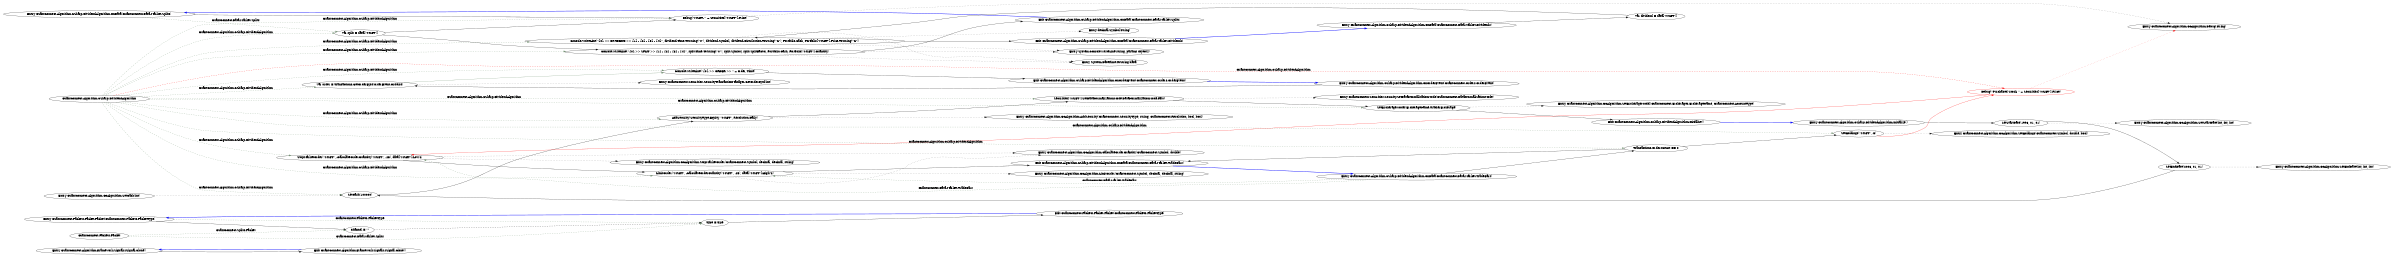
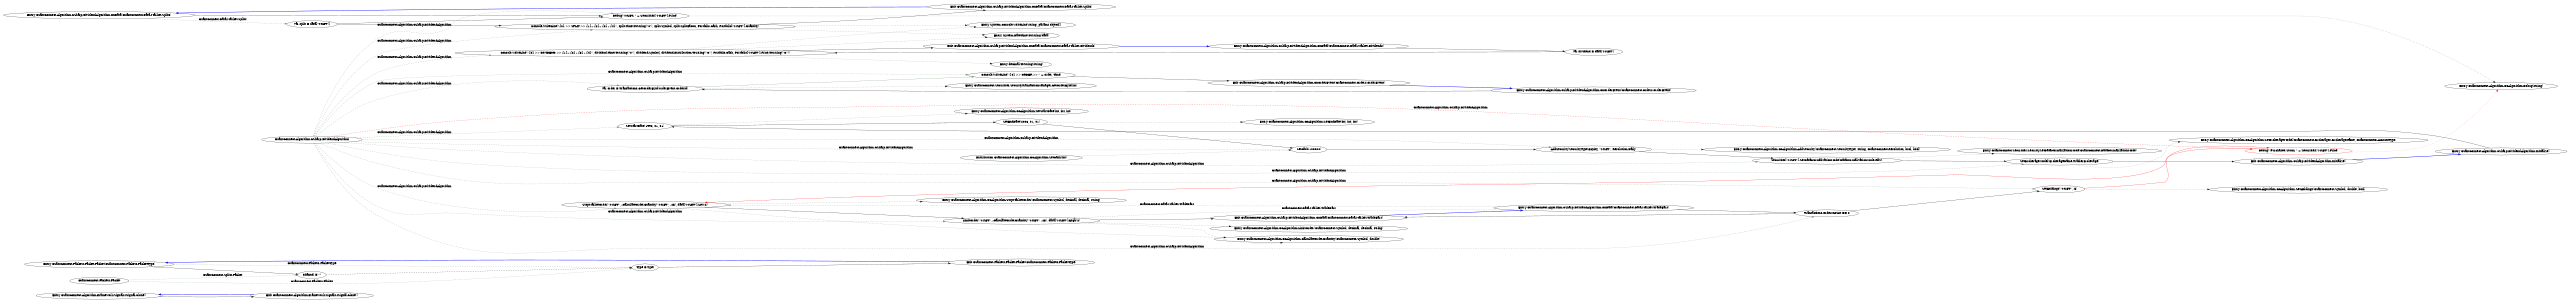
(1110, 31) -> (1021, 64)
(211, 38) -> (486, 132)
(99, 196) -> (1021, 158)
(360, 237) -> (312, 282)
